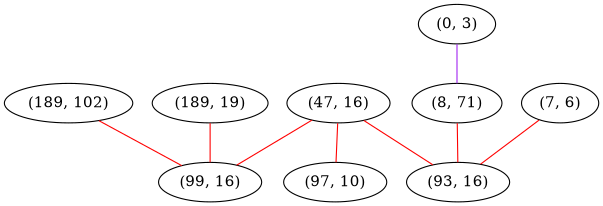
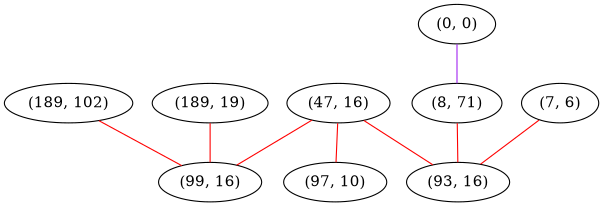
(457, 24) -> (457, 24)
